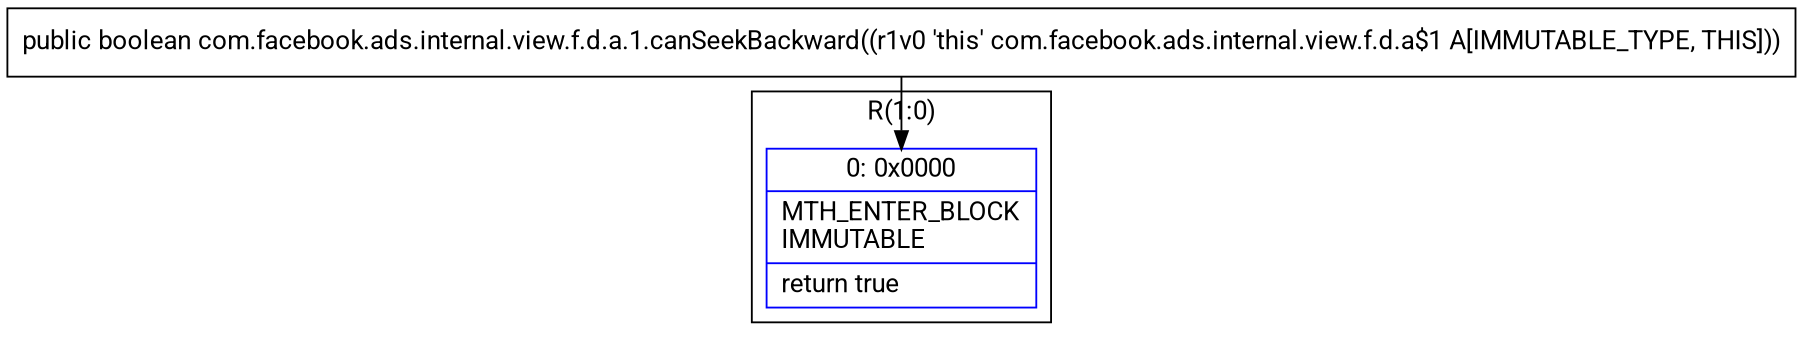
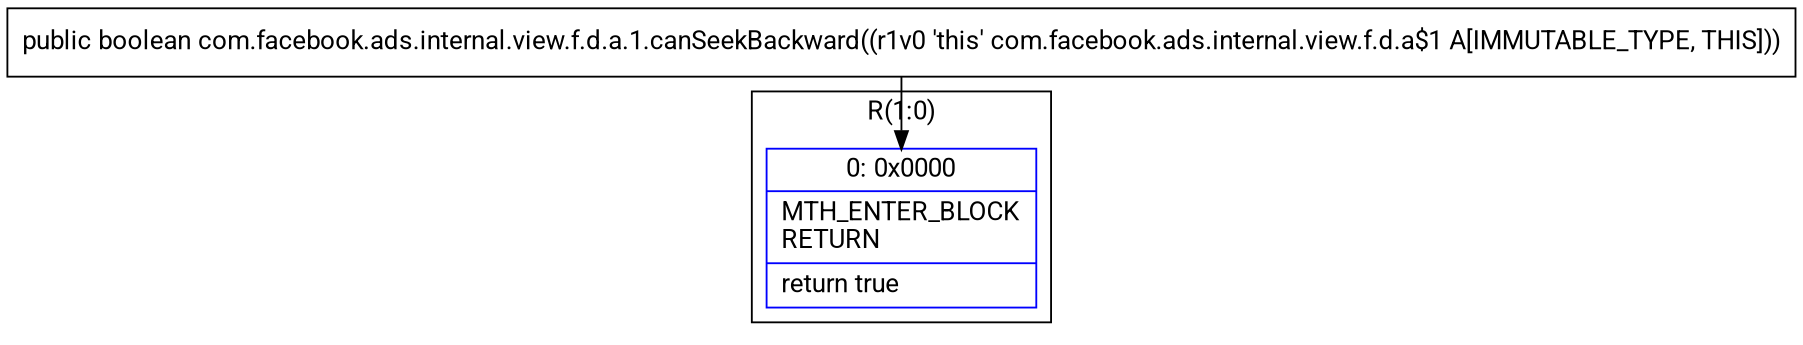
(854, 240) -> (831, 240)
